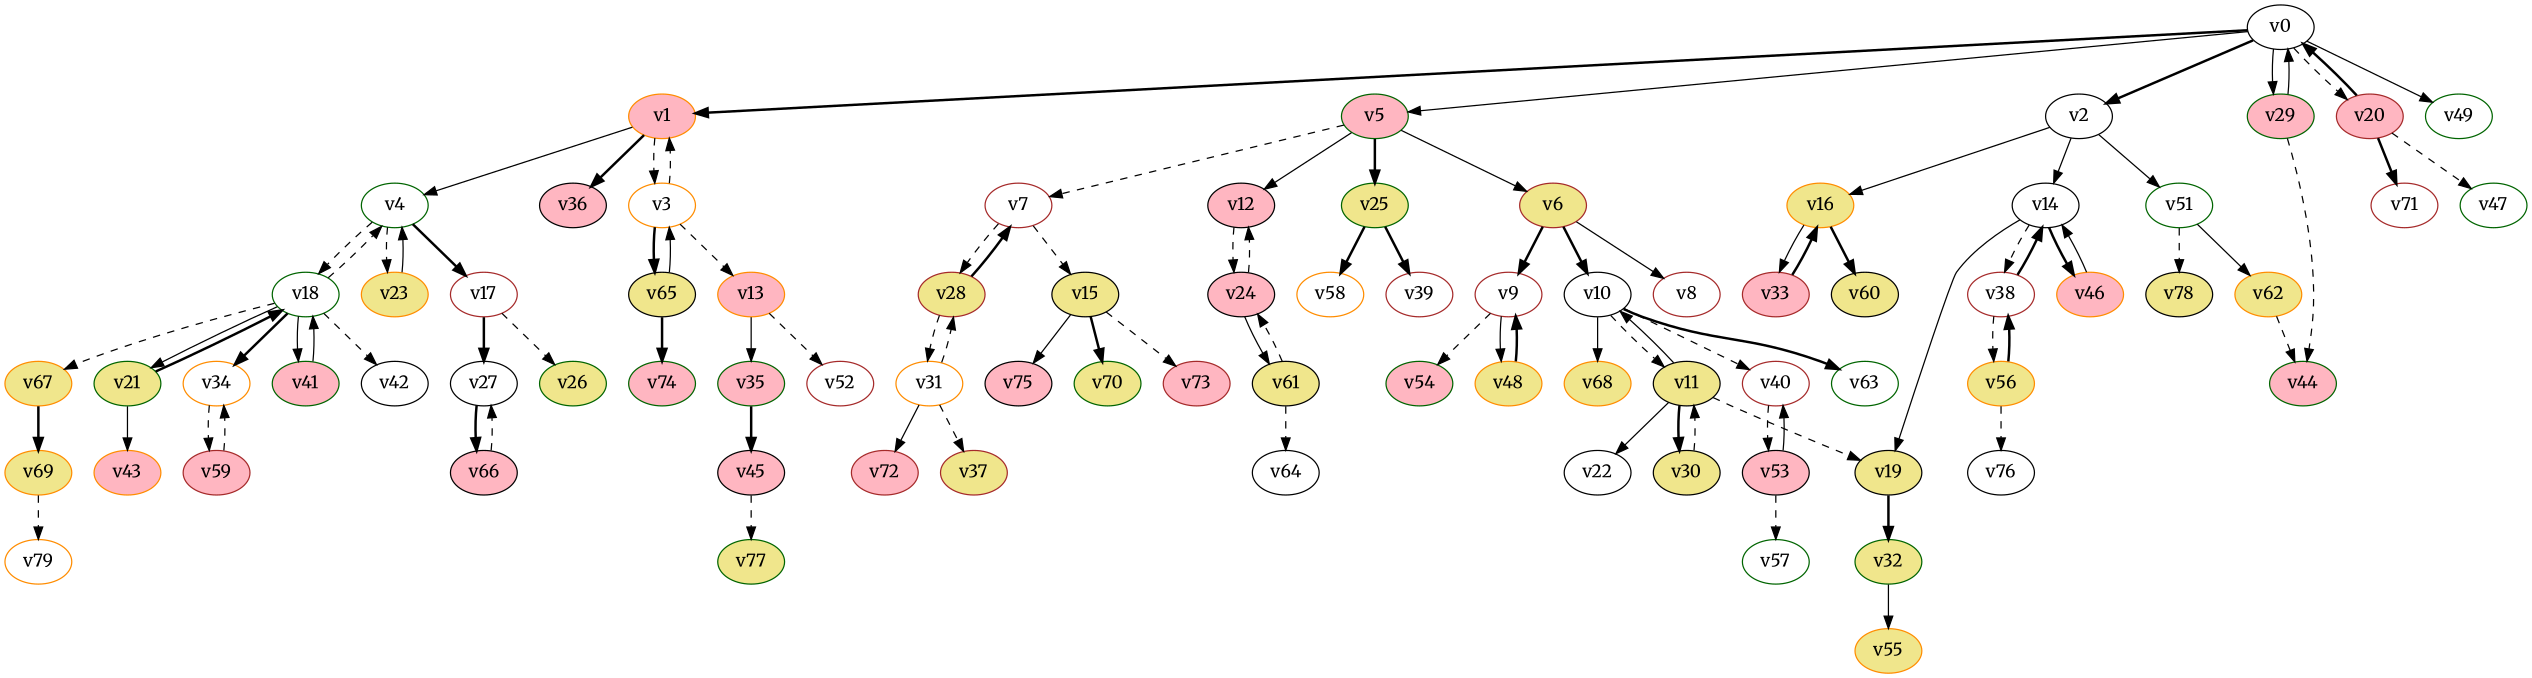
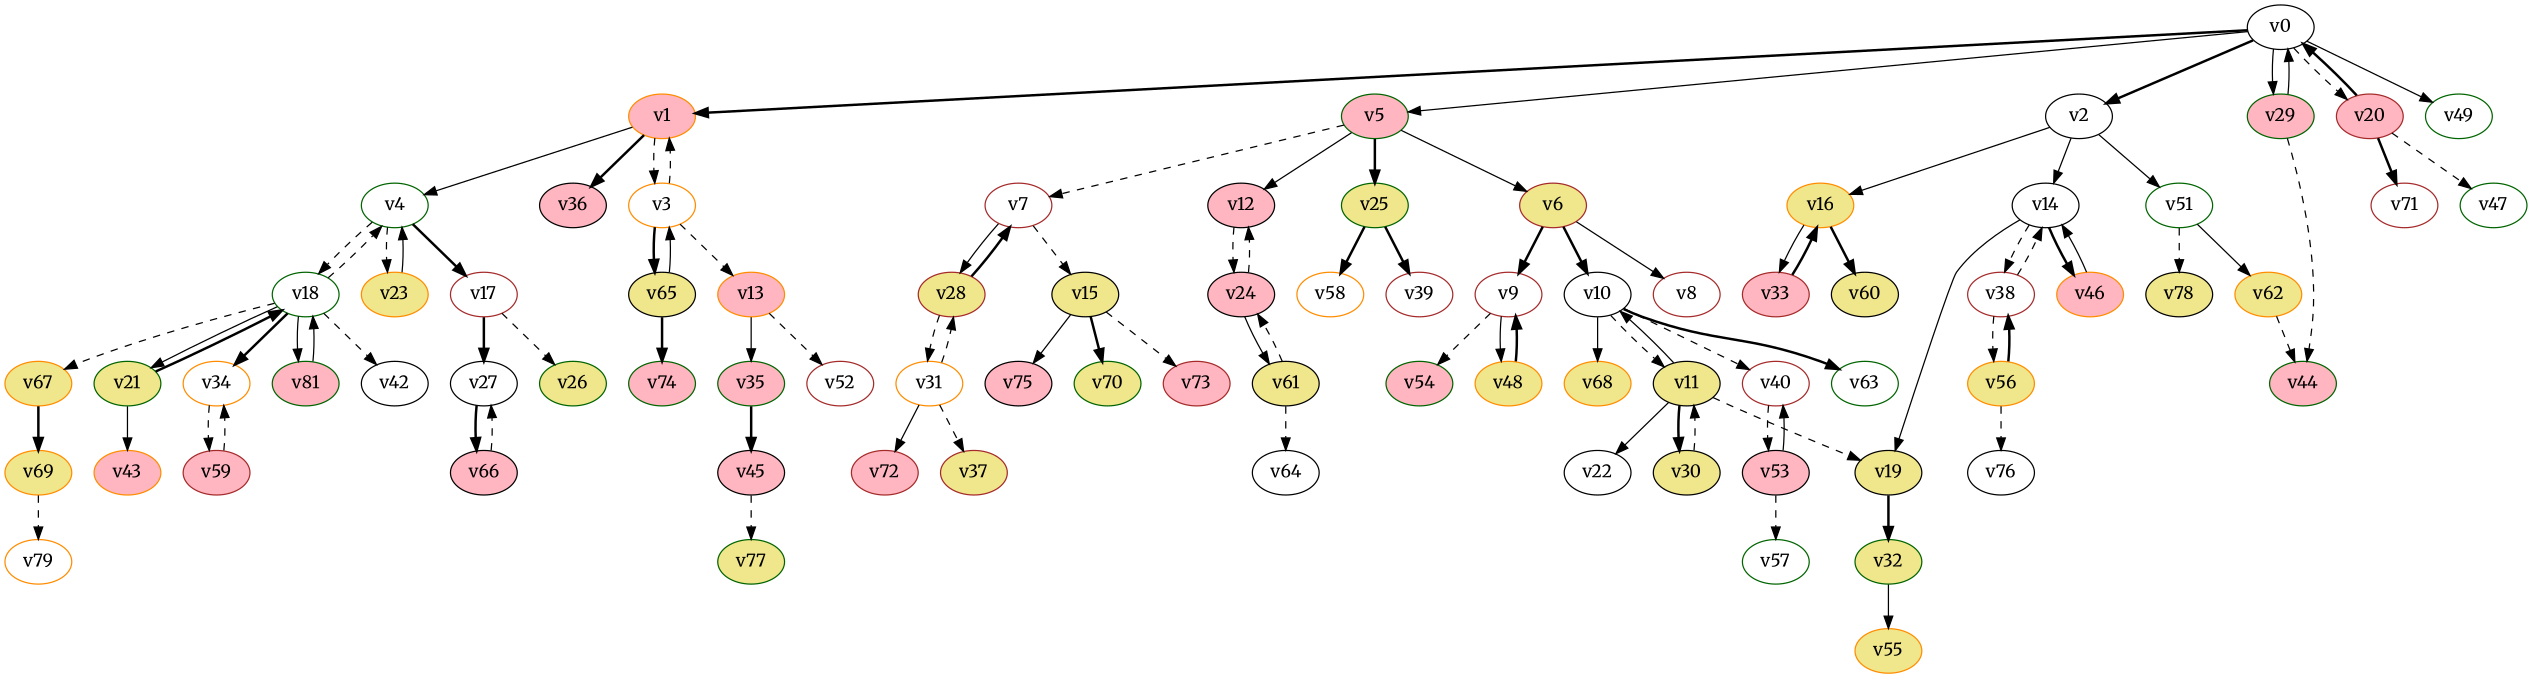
(982, 243) -> (982, 243)
(2028, 257) -> (2028, 257)
(306, 384) -> (306, 384)
